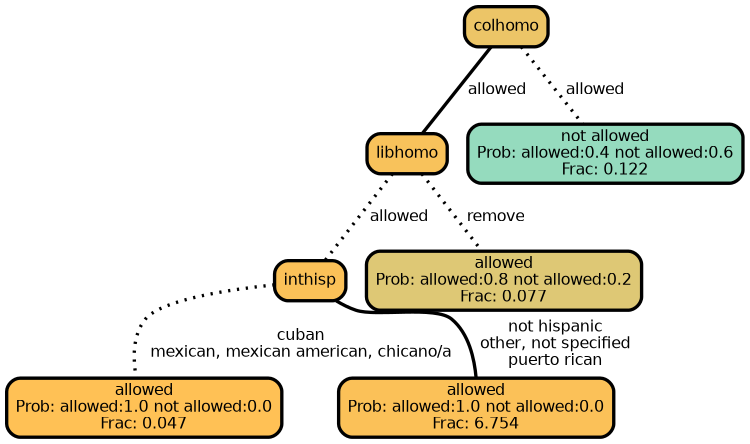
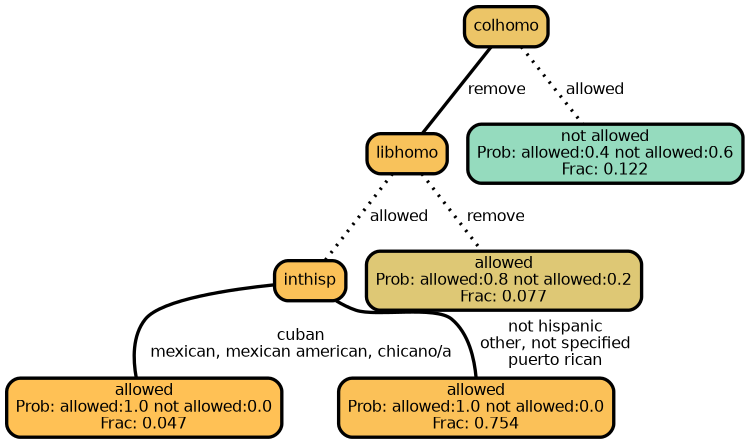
(495, 90) -> (495, 90)
(178, 302) -> (178, 302)
(476, 408) -> (476, 408)
